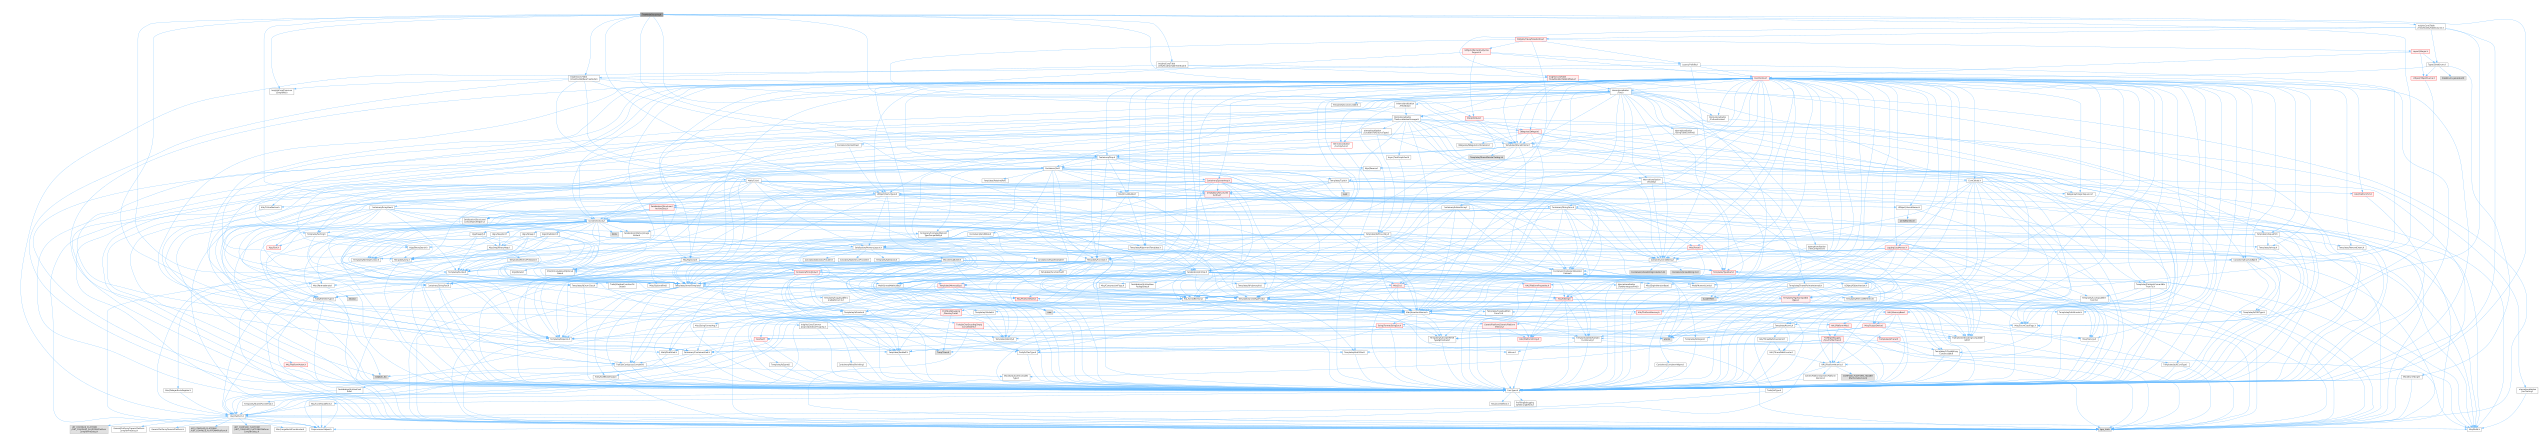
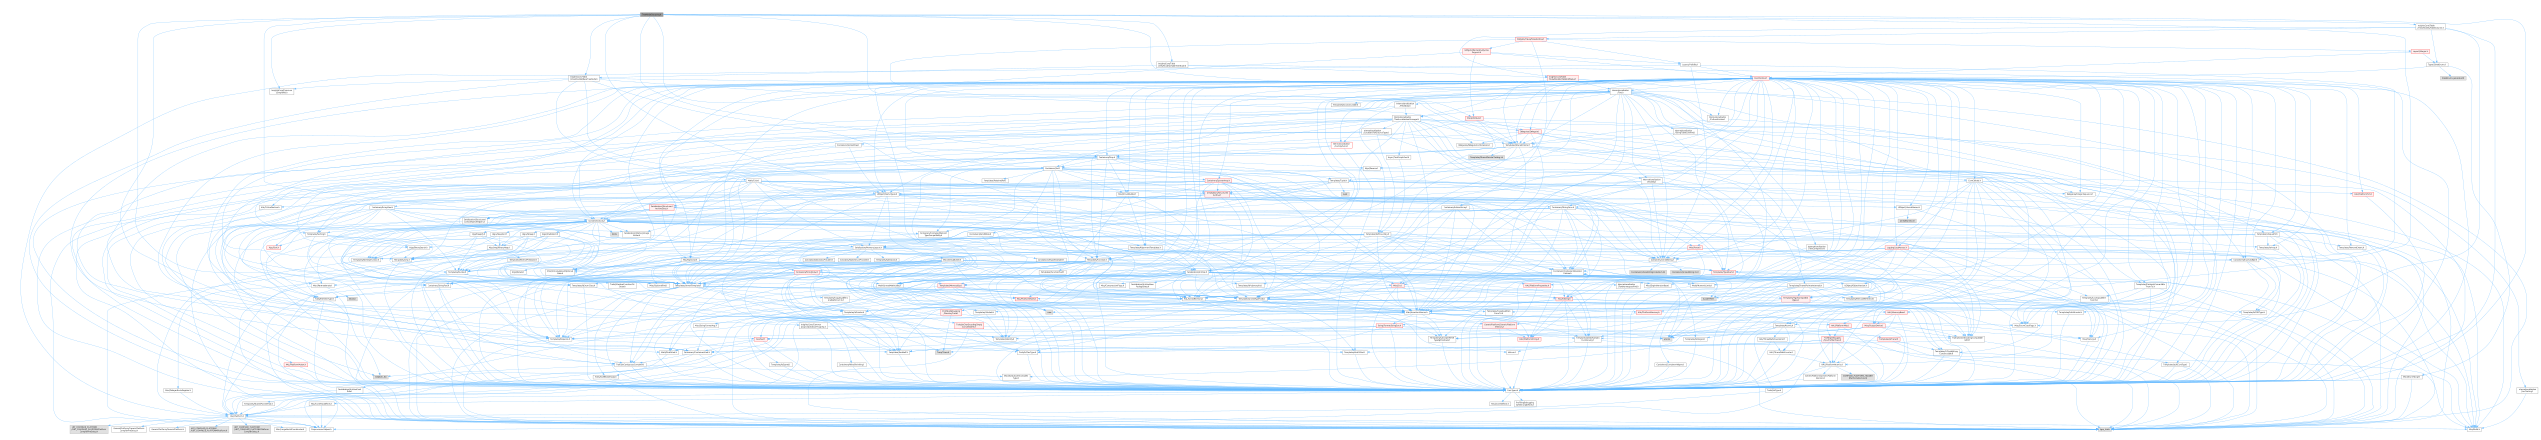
(2424, 78) -> none
none -> (571, 104)
